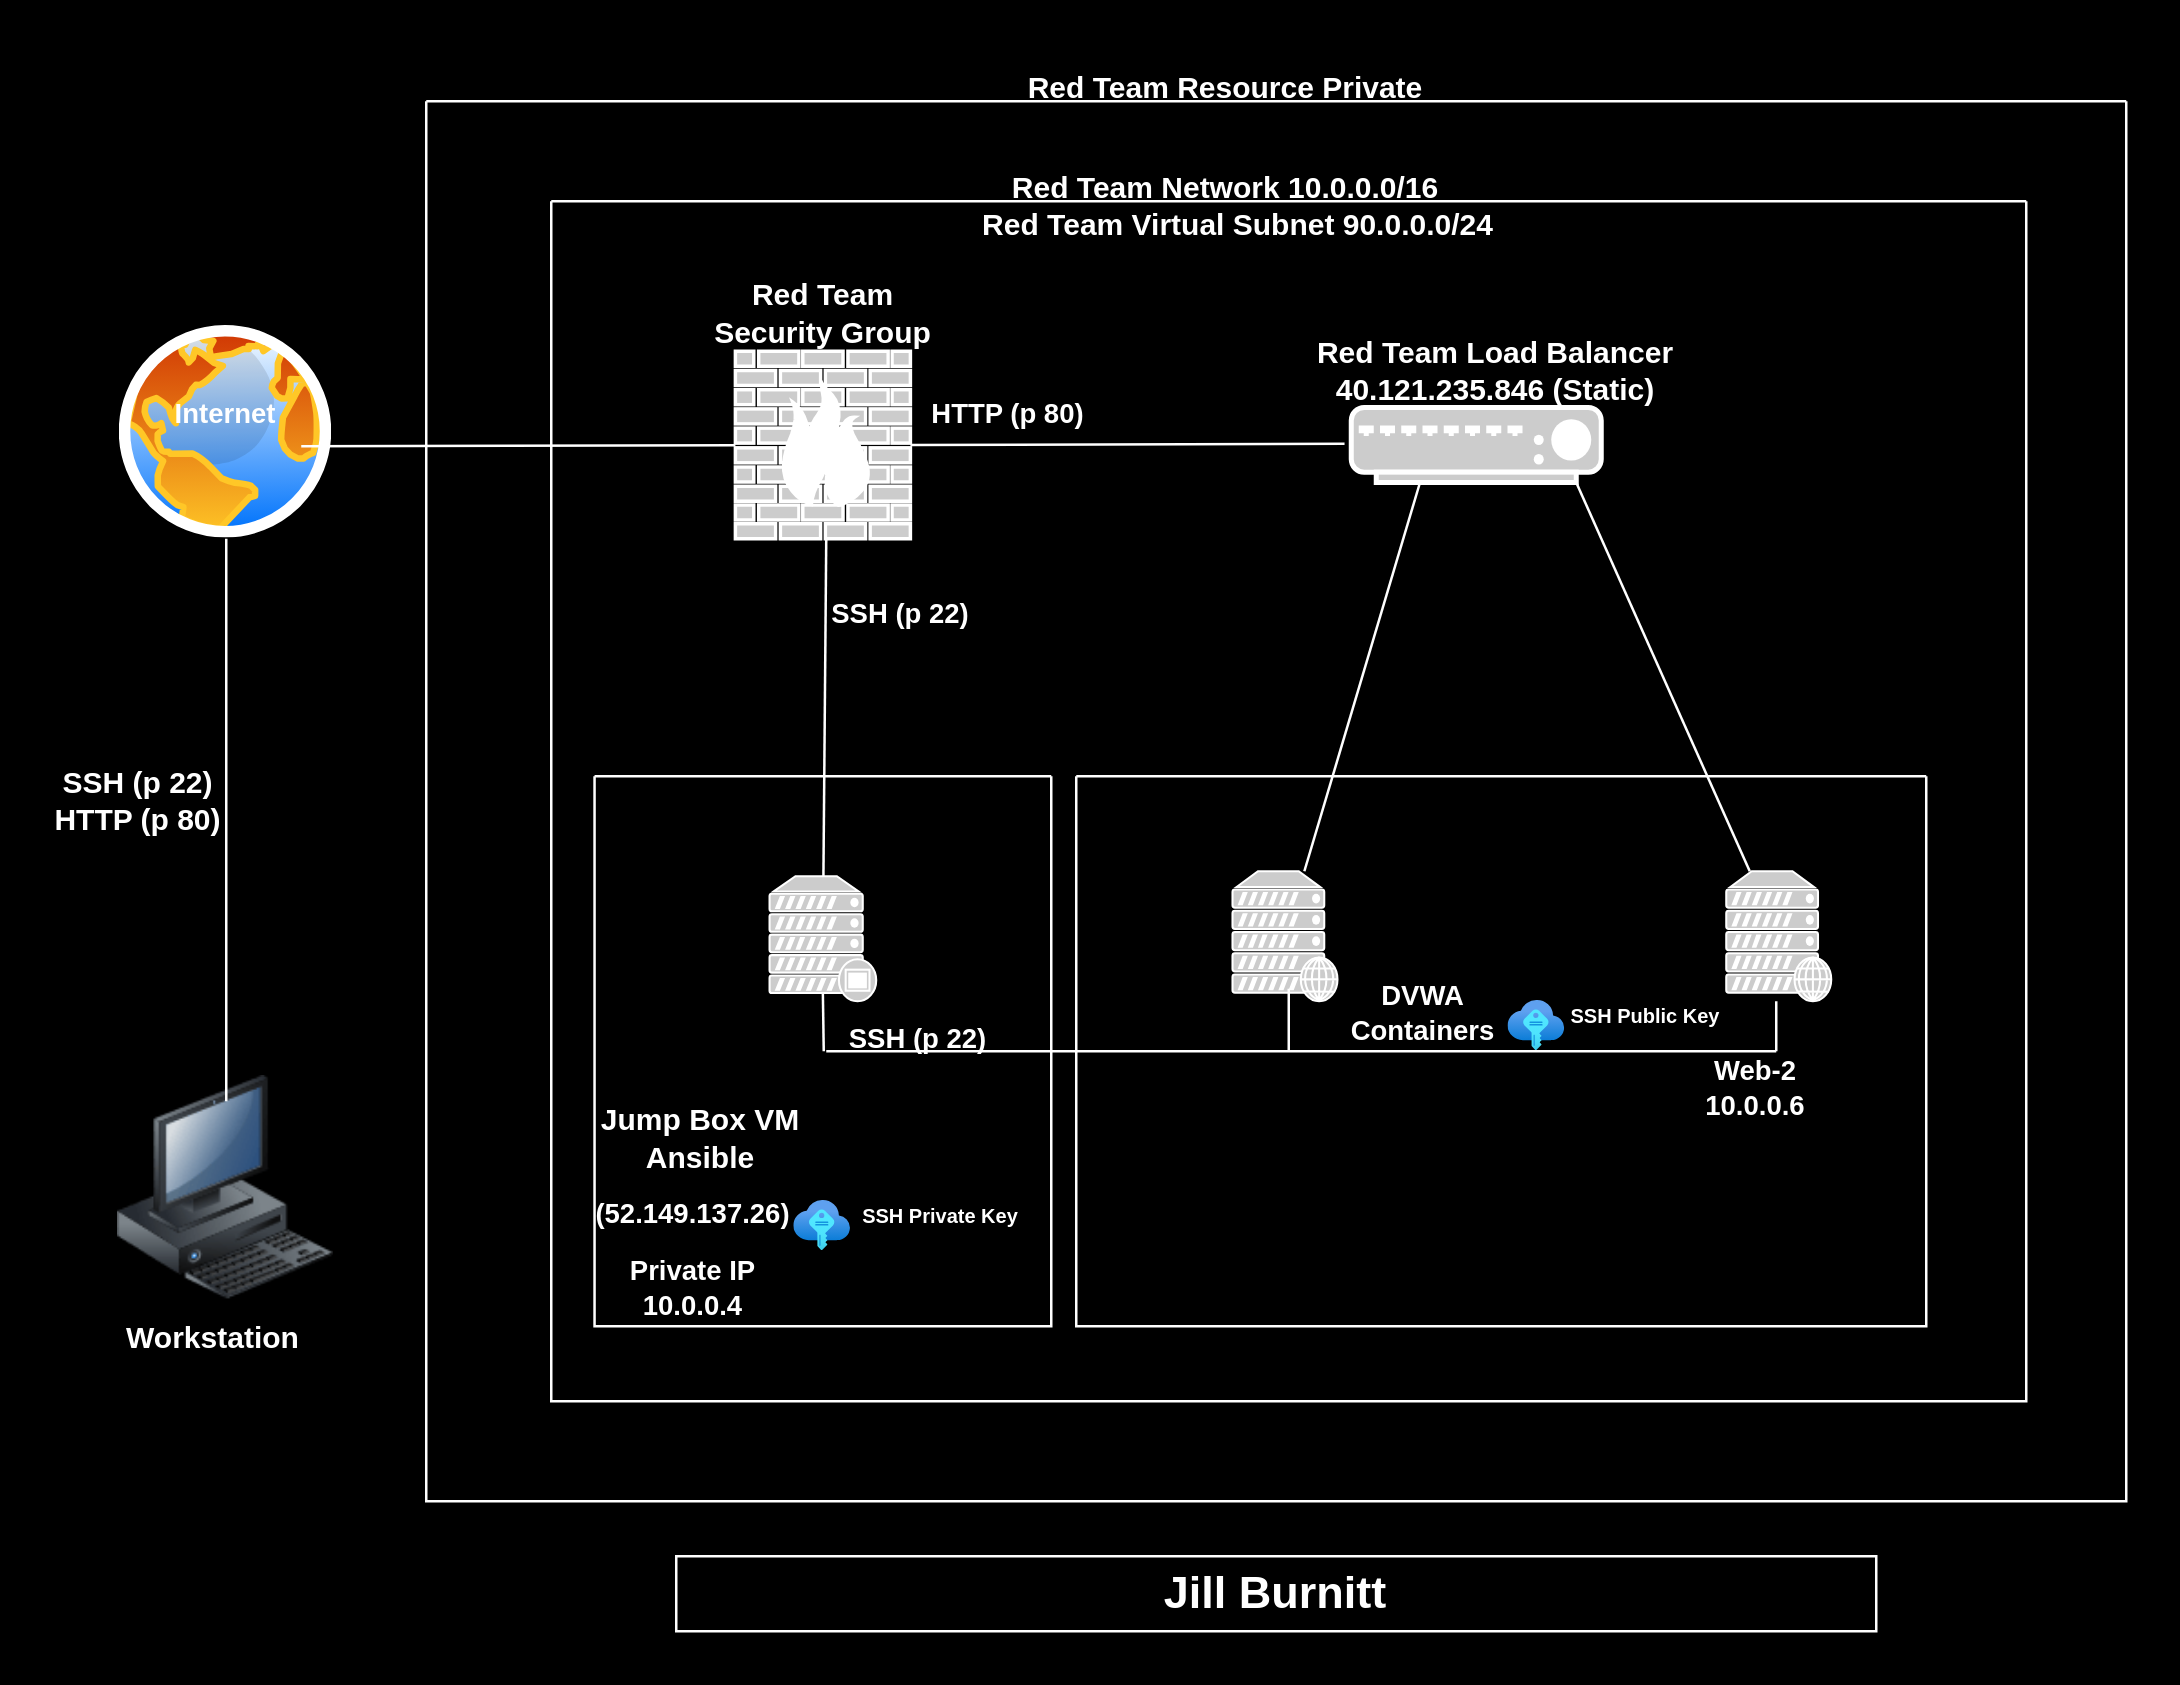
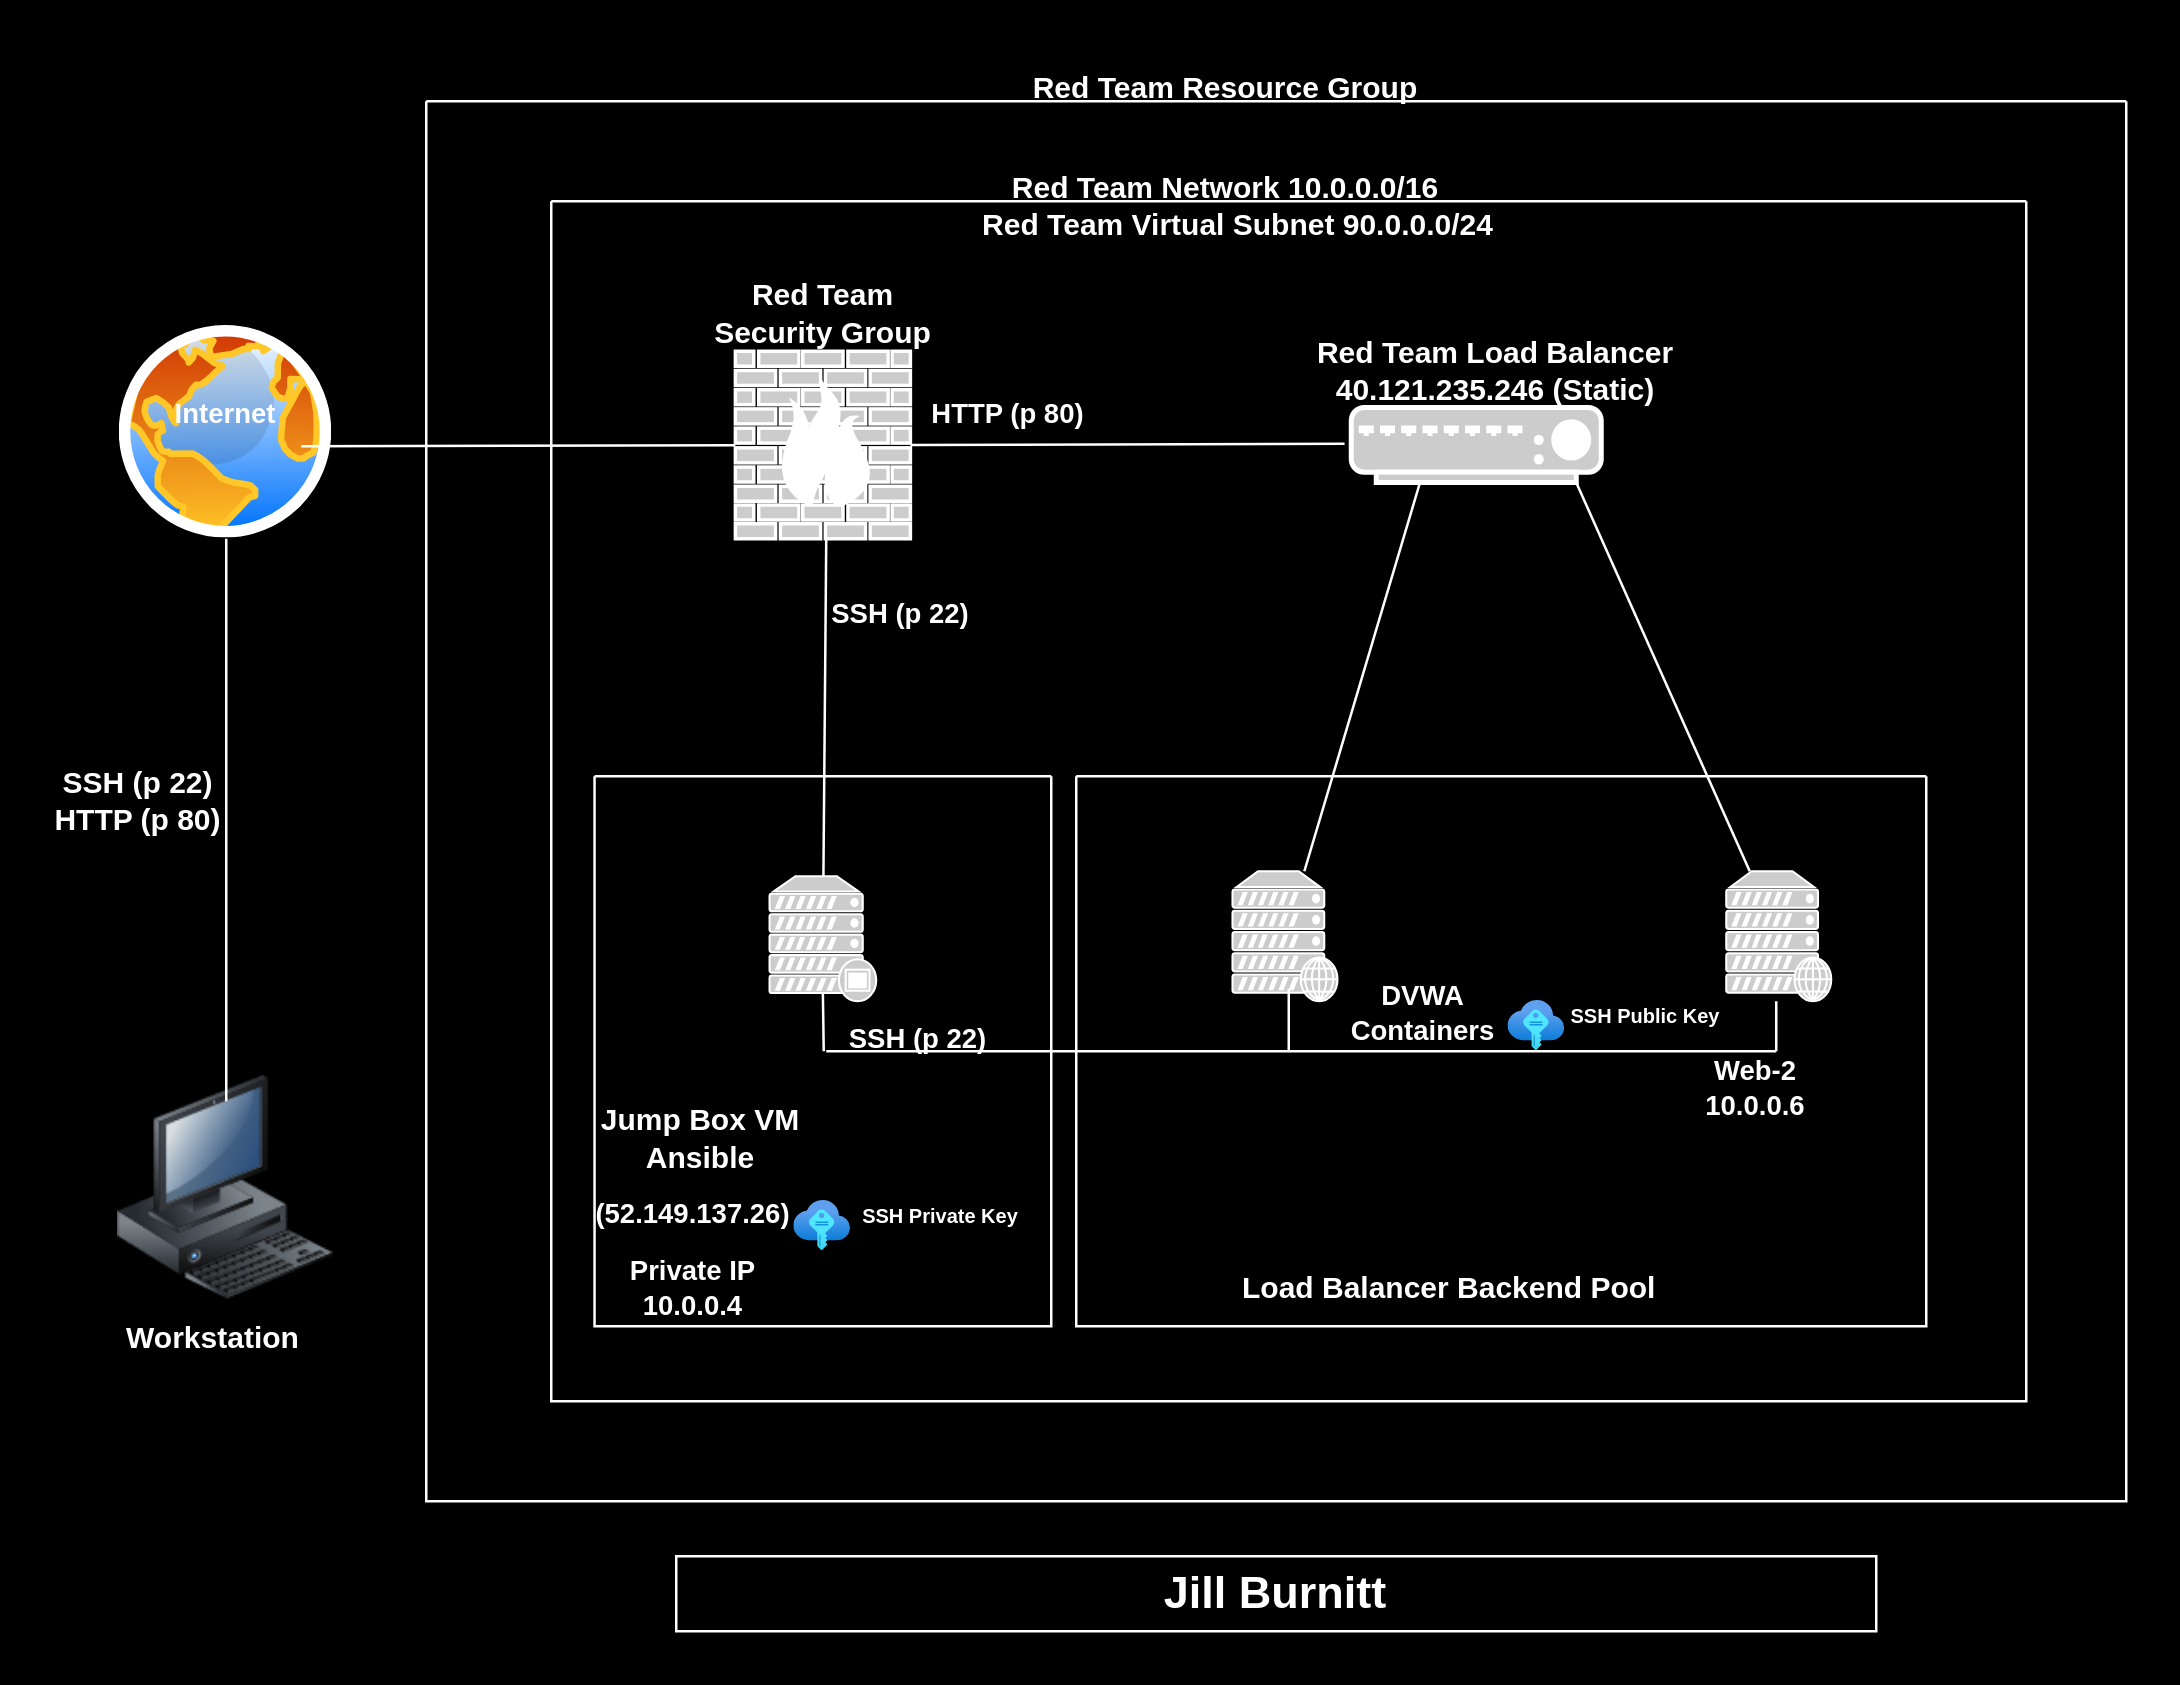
(1226, 89) -> (1226, 89)
(1496, 371) -> (1496, 371)
none -> (1449, 1289)
